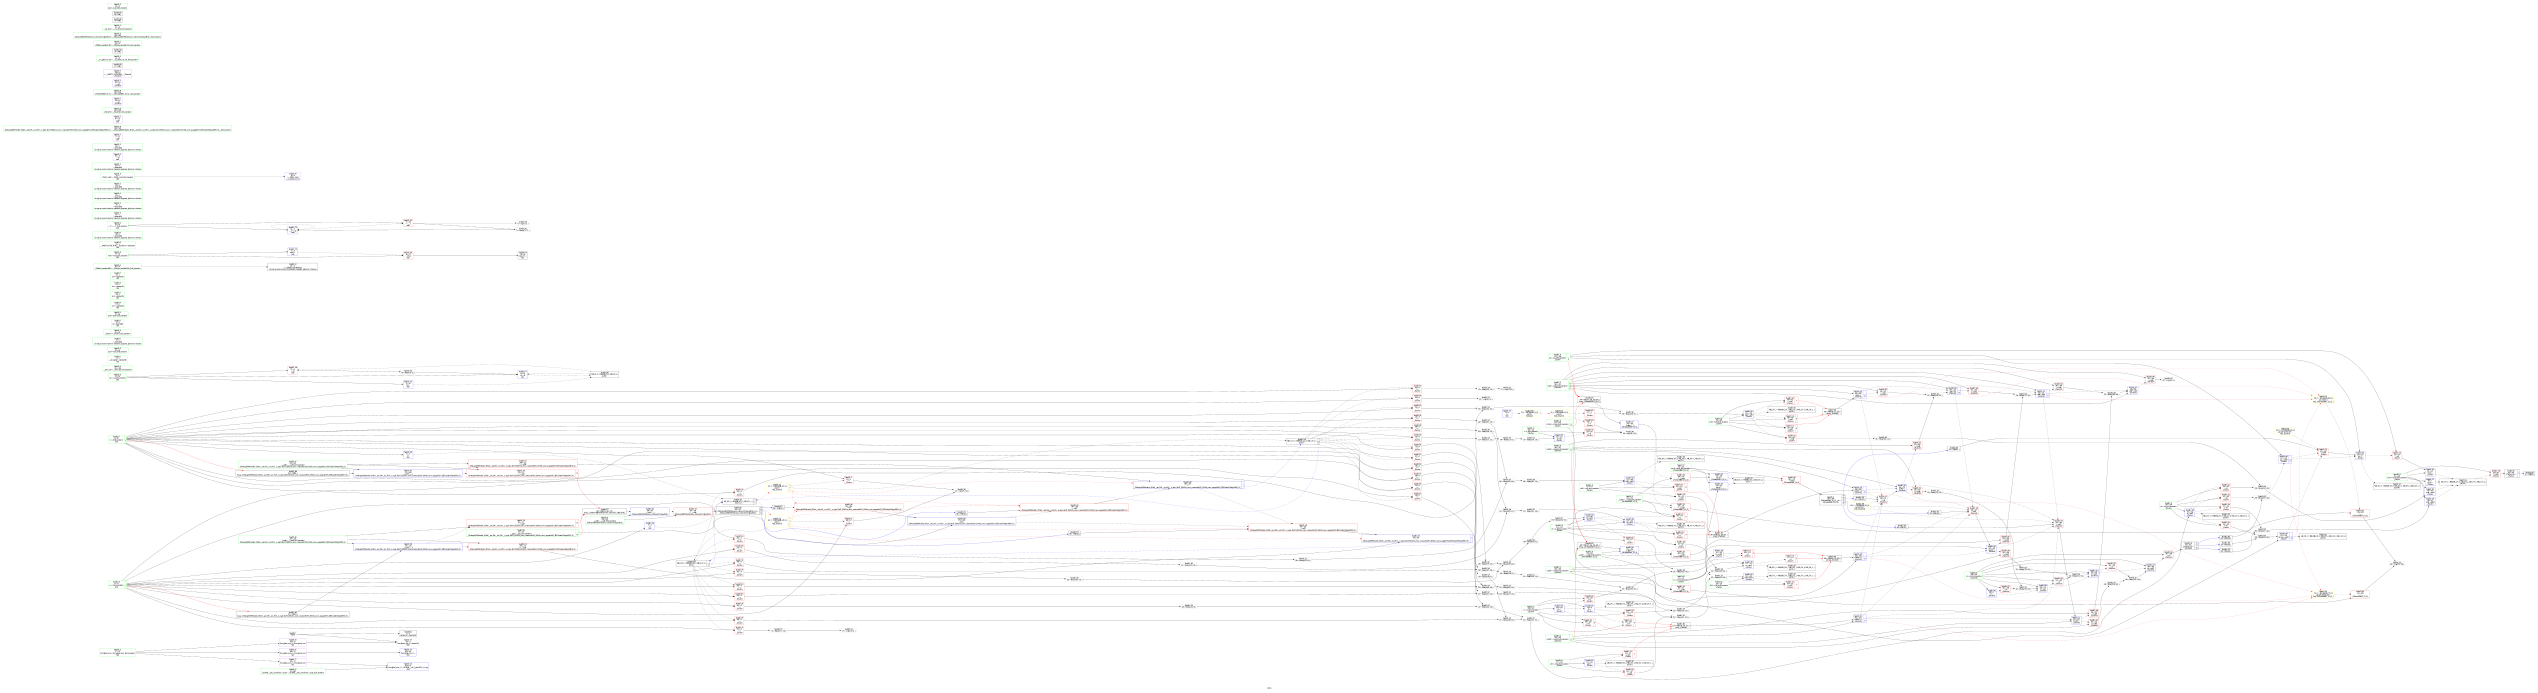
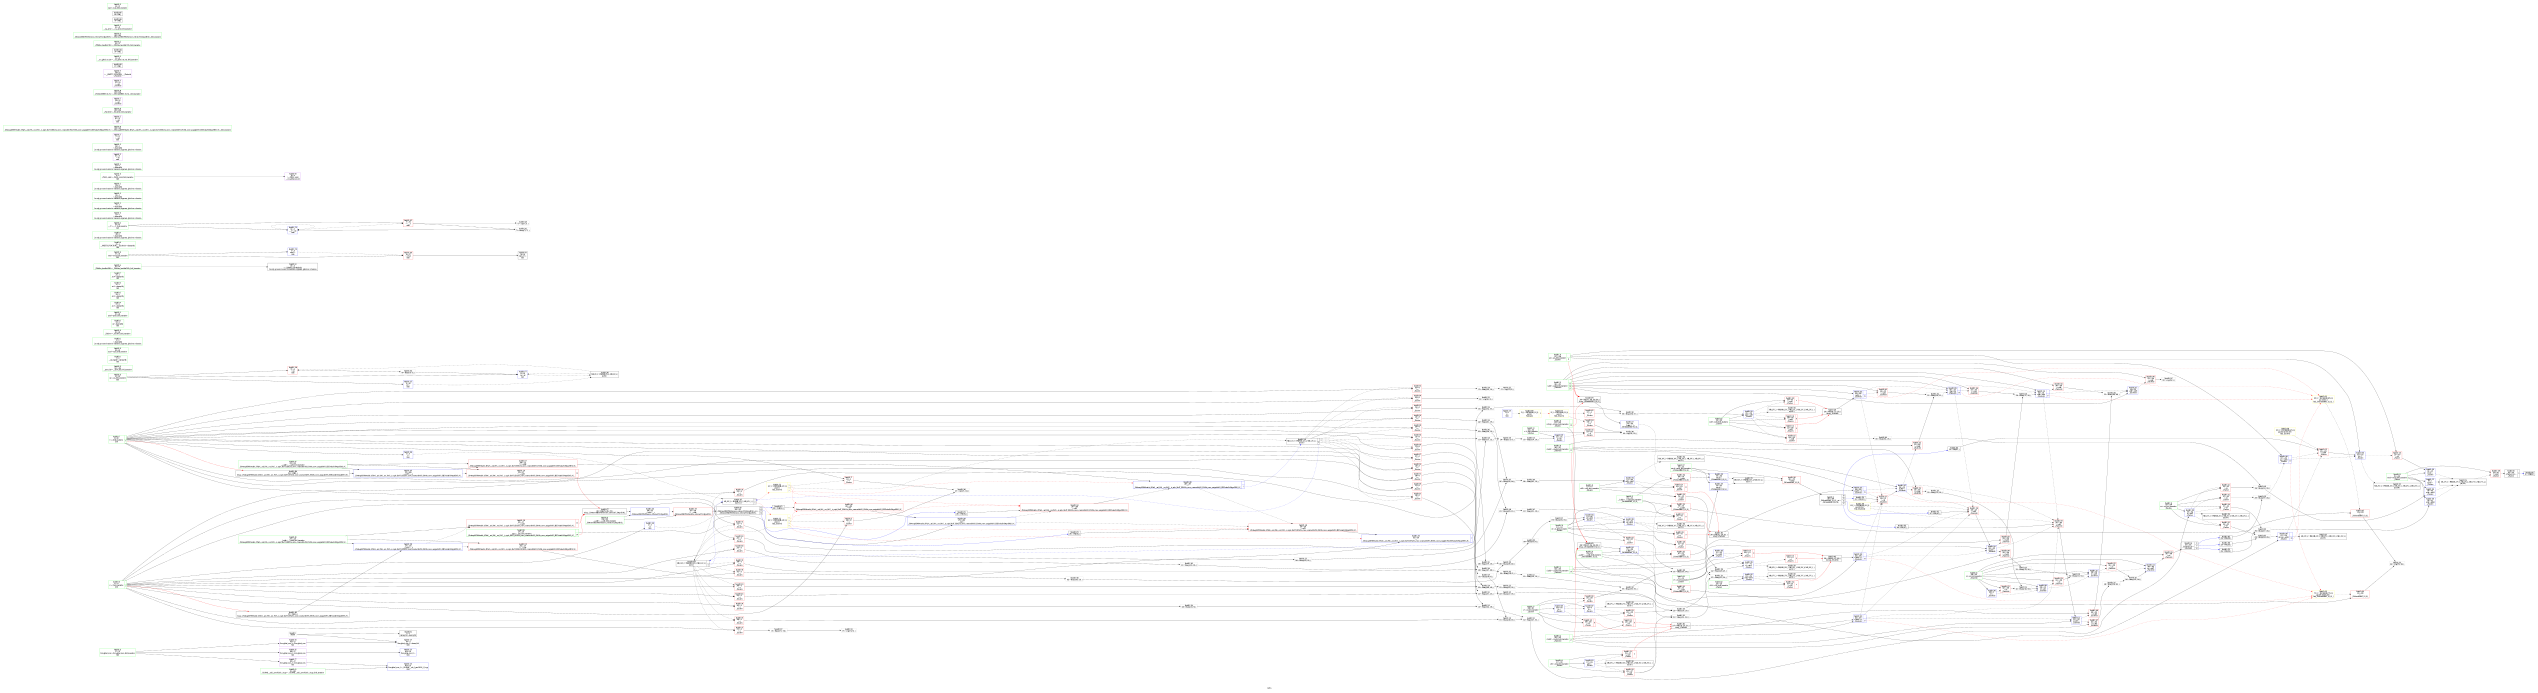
(1655, 463) -> (1656, 597)
none -> (739, 525)
